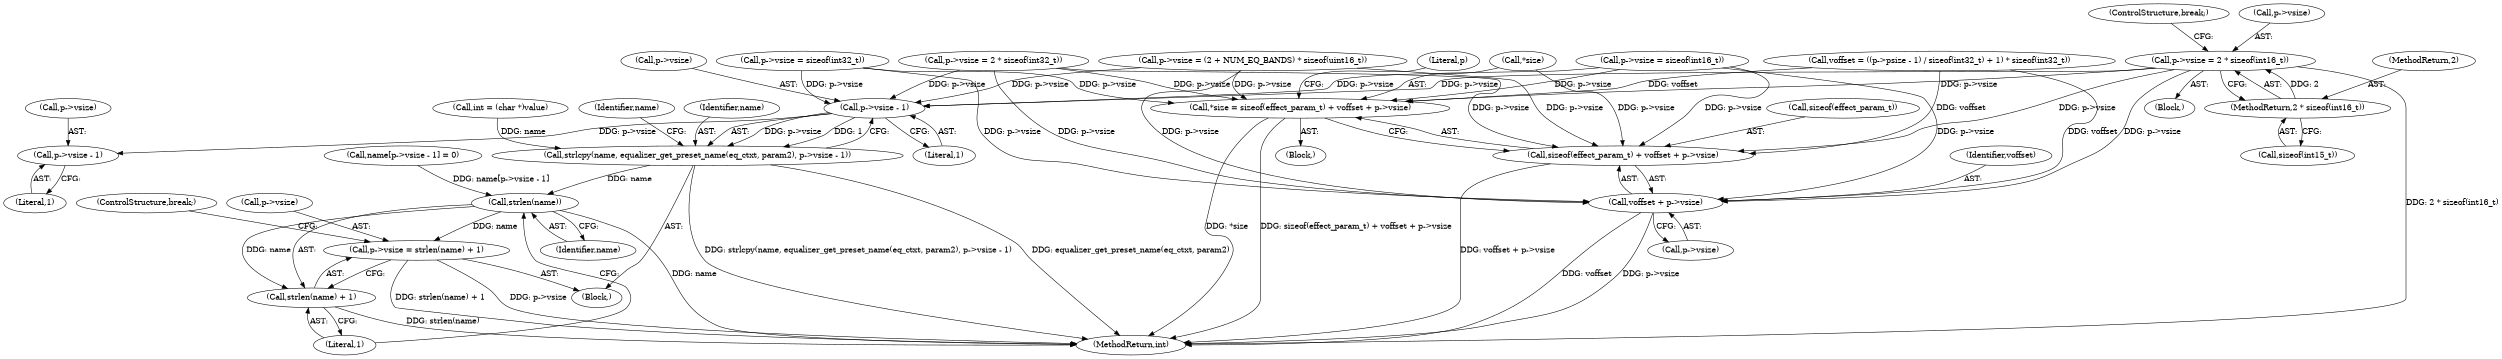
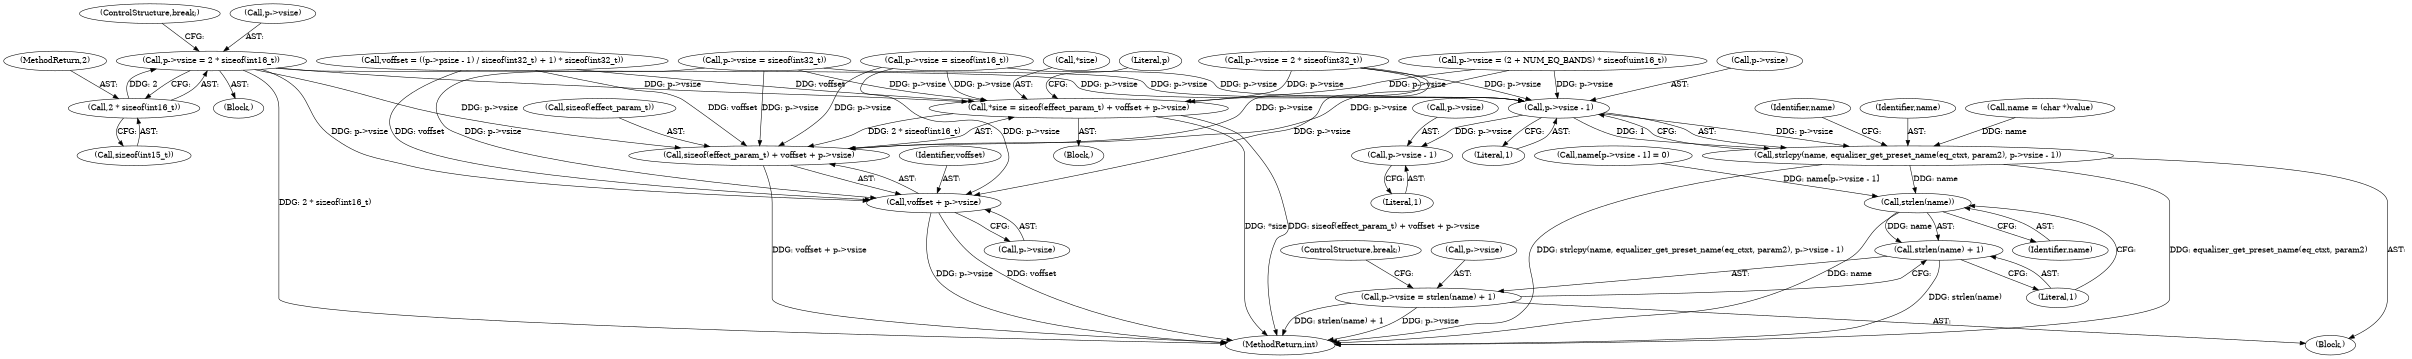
(1603, 97) -> (762, 106)
(500, 108) -> (2040, 108)
(2298, 108) -> (134, 108)
(1400, 132) -> (914, 132)
(1296, 180) -> none
(470, 224) -> none
